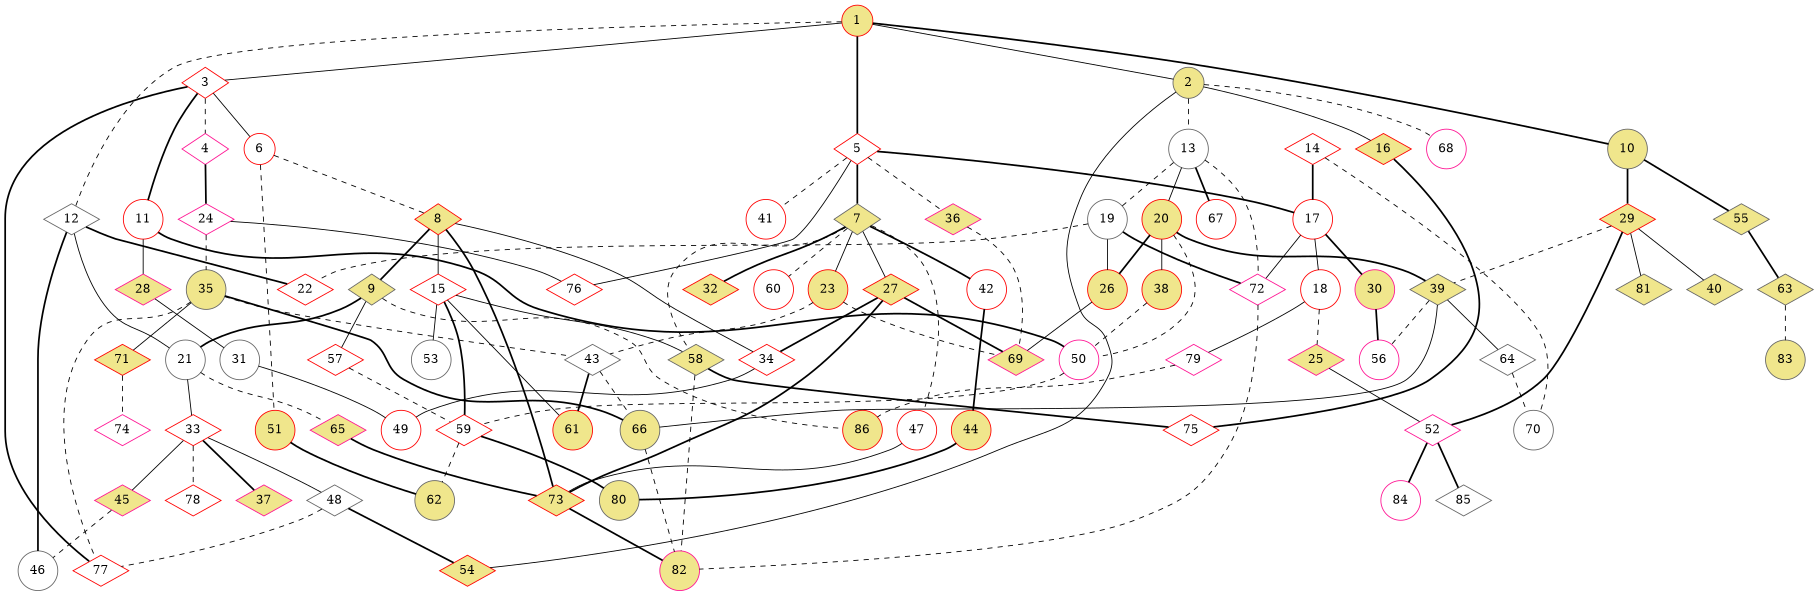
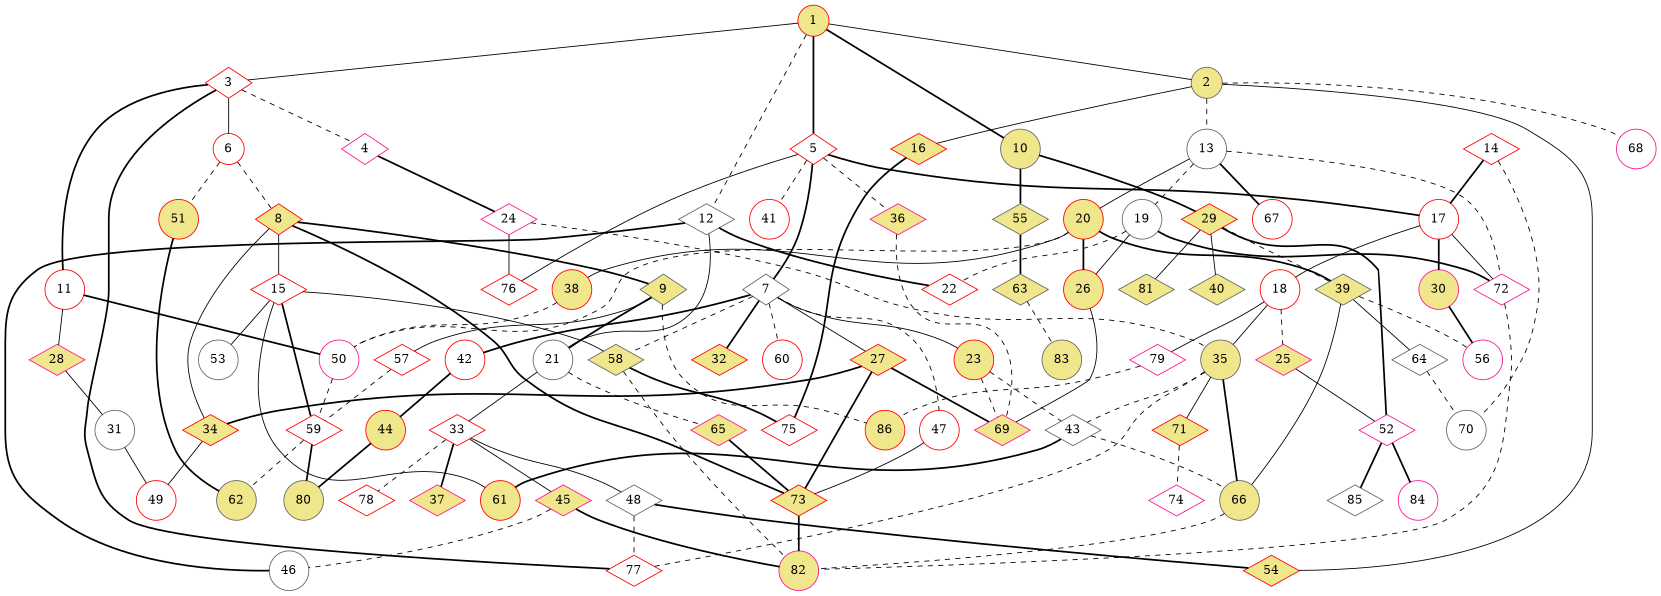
(857, 219) -> (766, 290)
none -> (1250, 325)
(767, 360) -> (211, 430)
none -> (676, 544)
